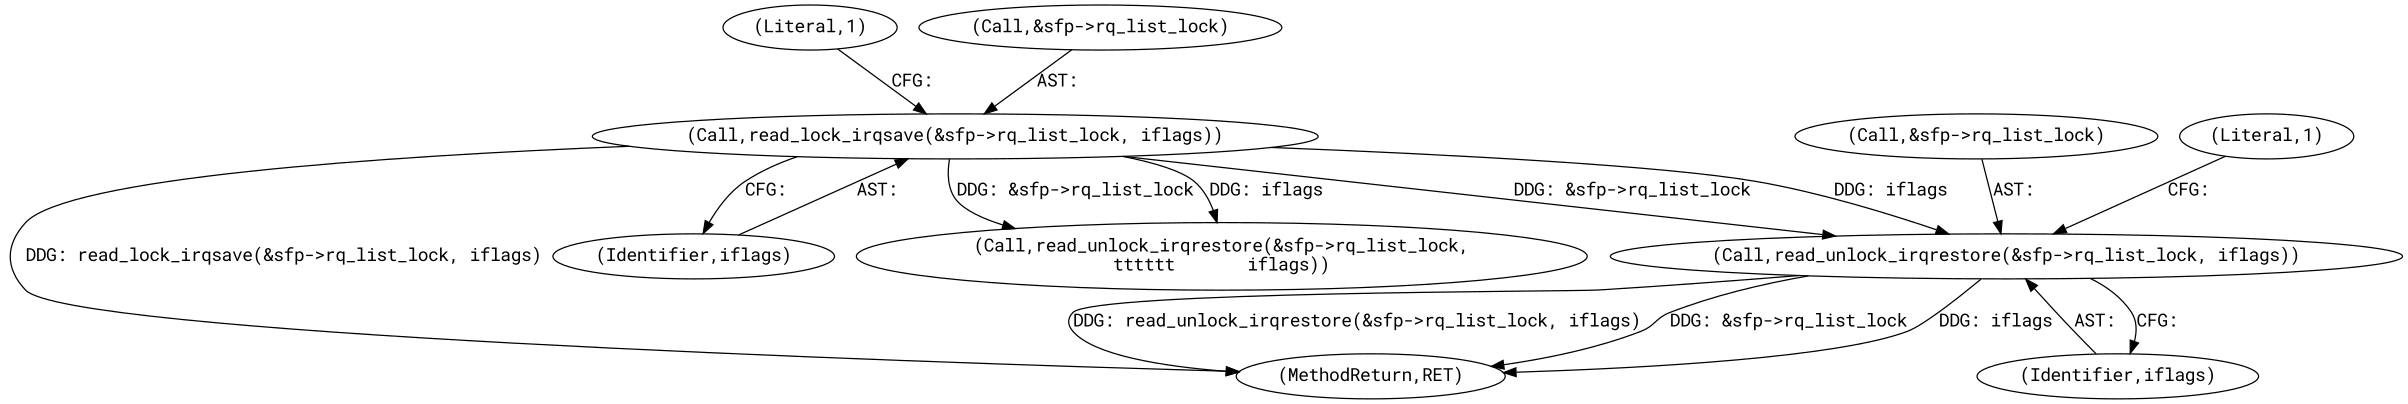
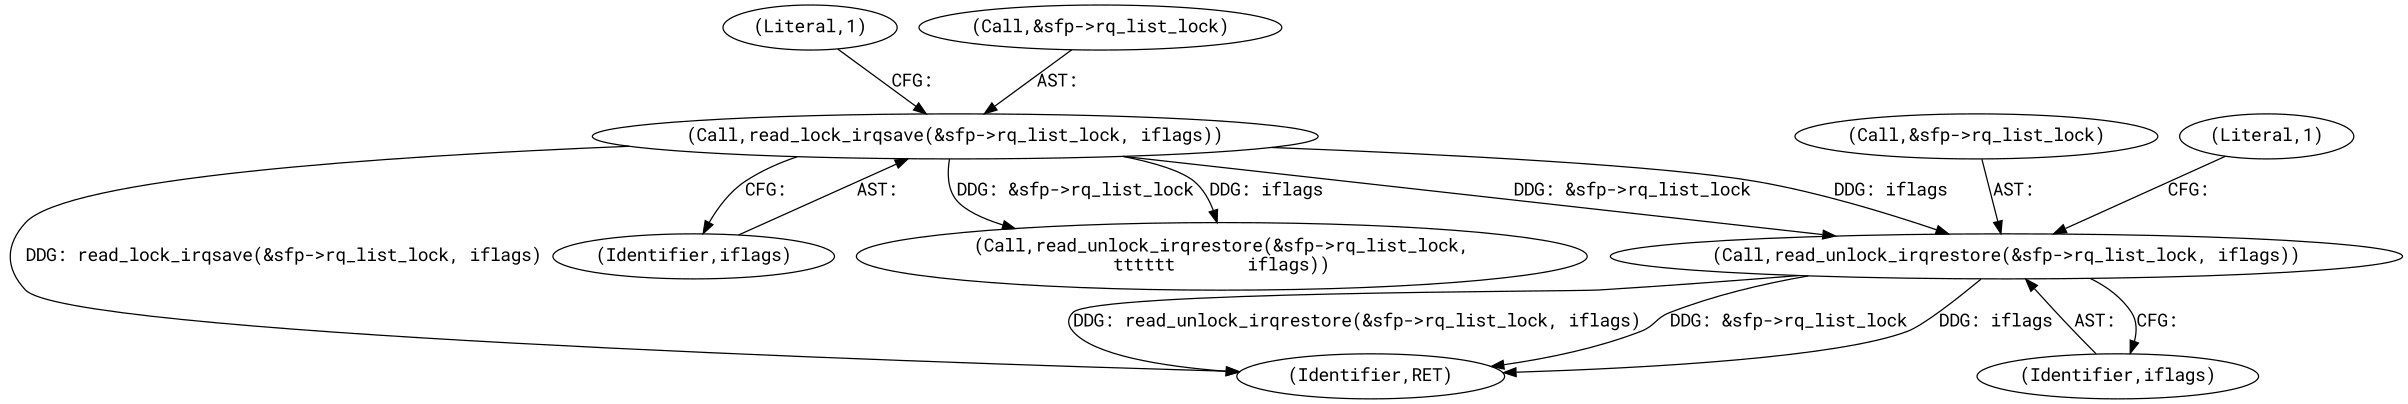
(1371, 376) -> (1371, 376)
